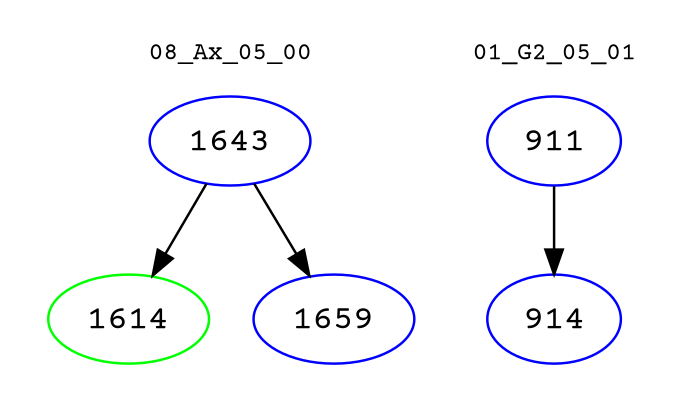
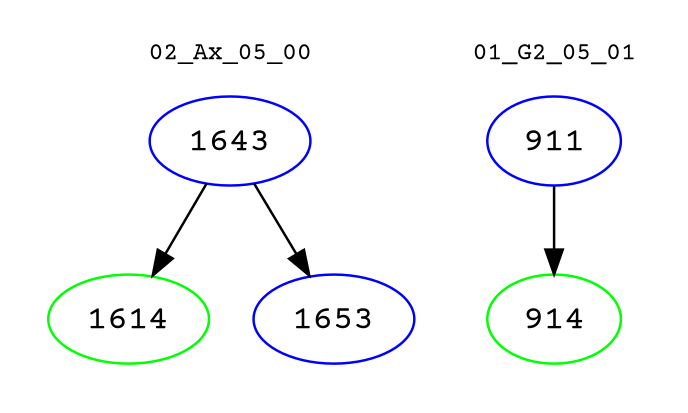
(231, 53) -> (231, 53)
(334, 319) -> (334, 319)
(554, 319) -> (554, 319)
